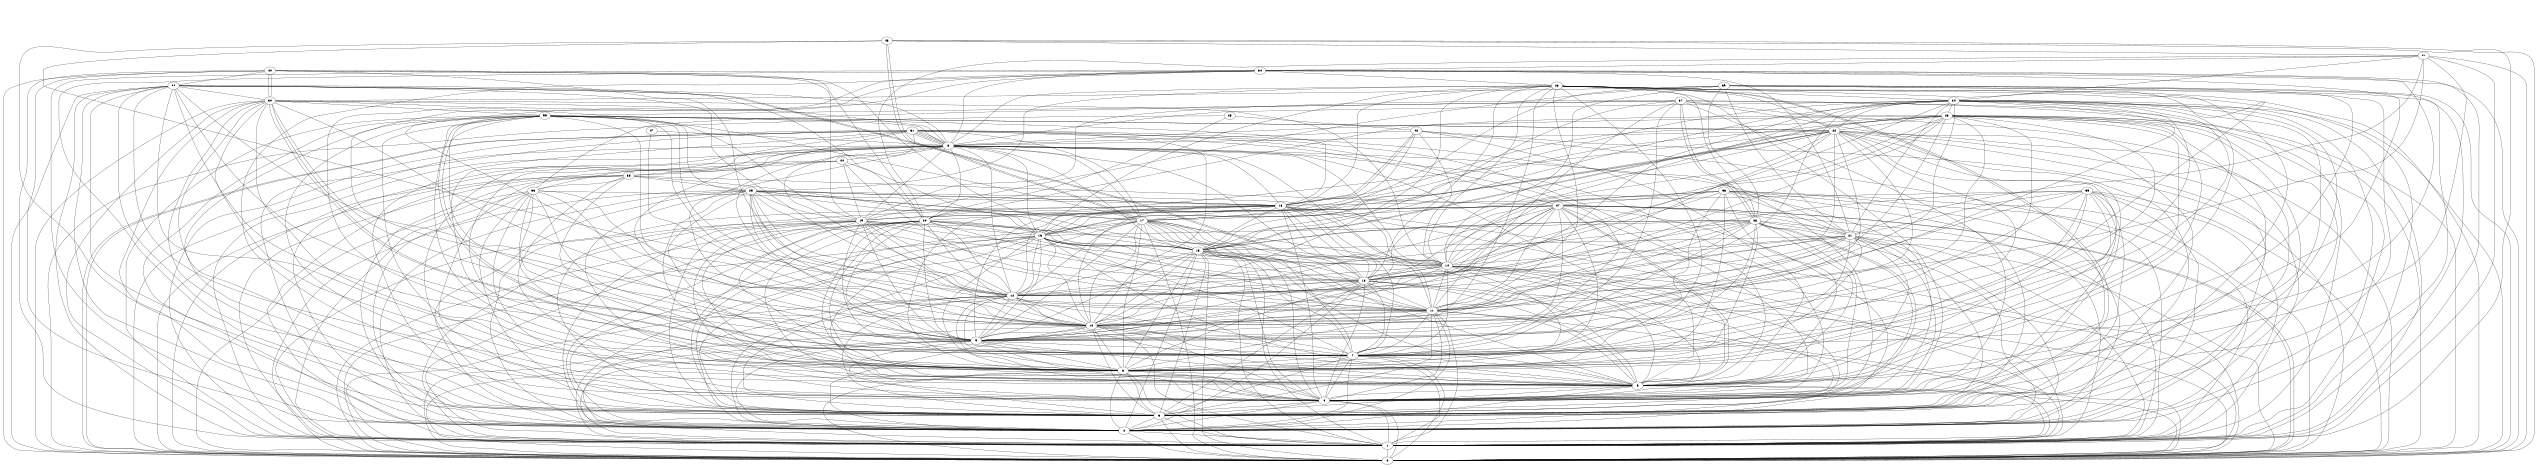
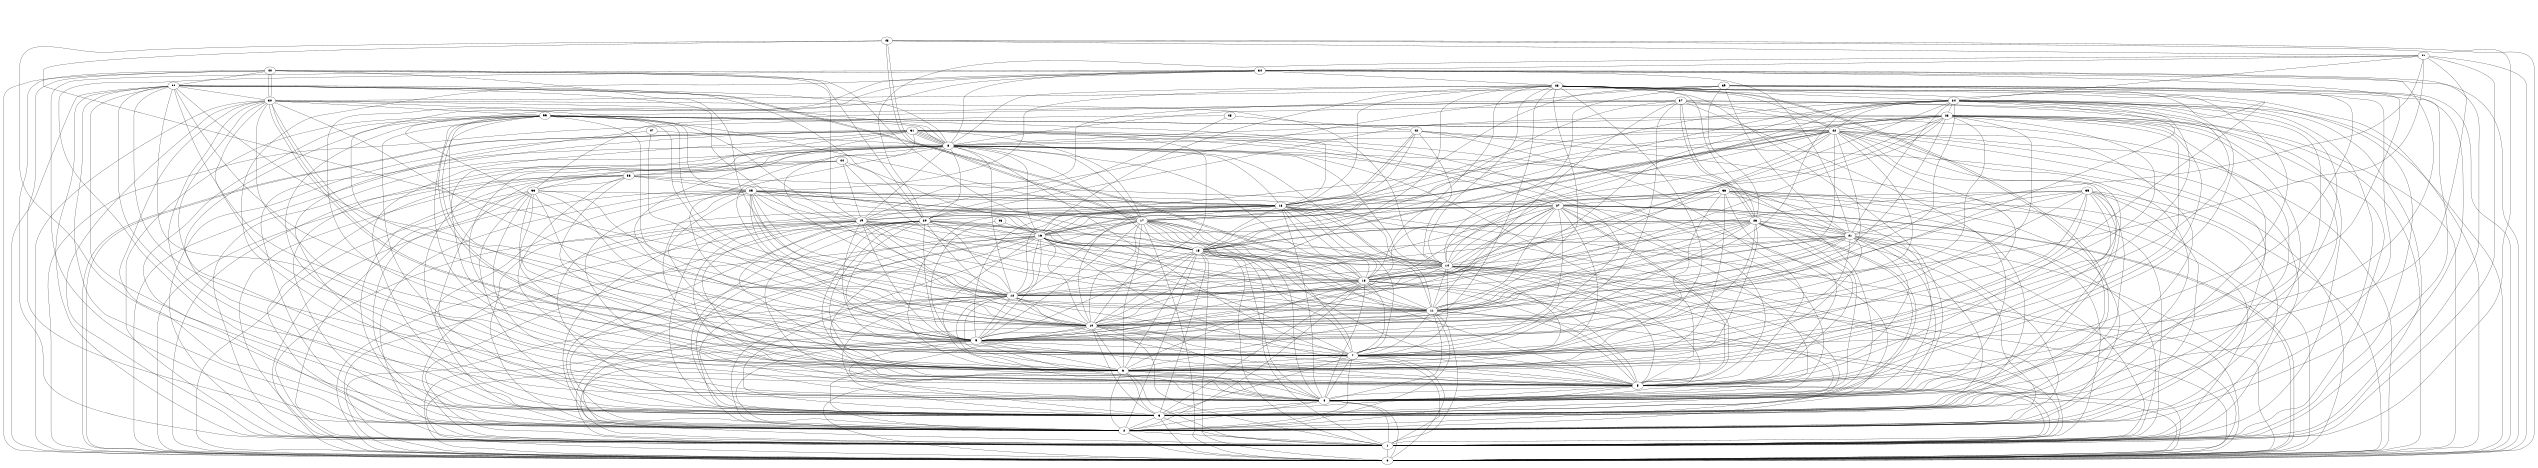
(895, 153) -> (1129, 243)
none -> (1000, 221)
(1320, 387) -> (506, 396)
